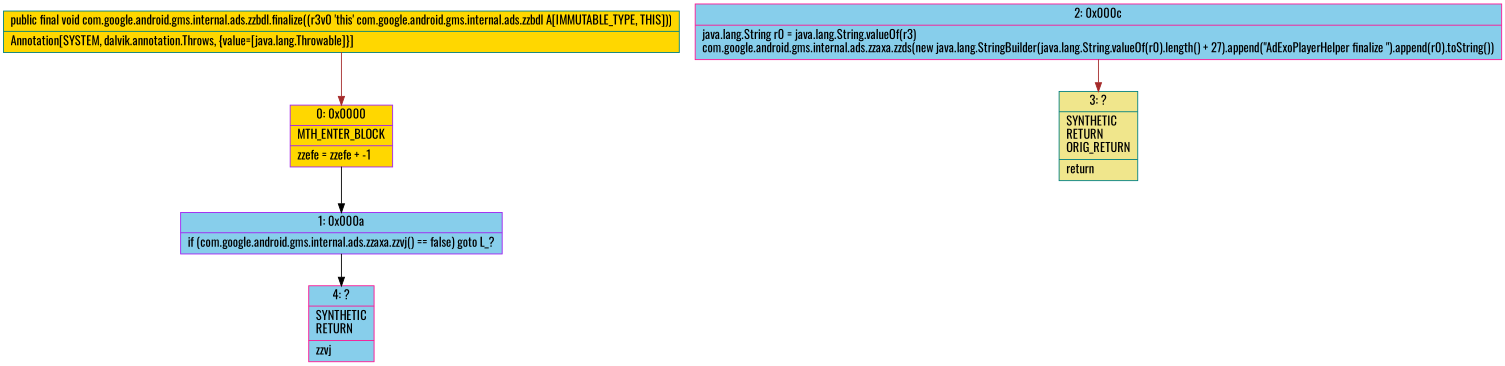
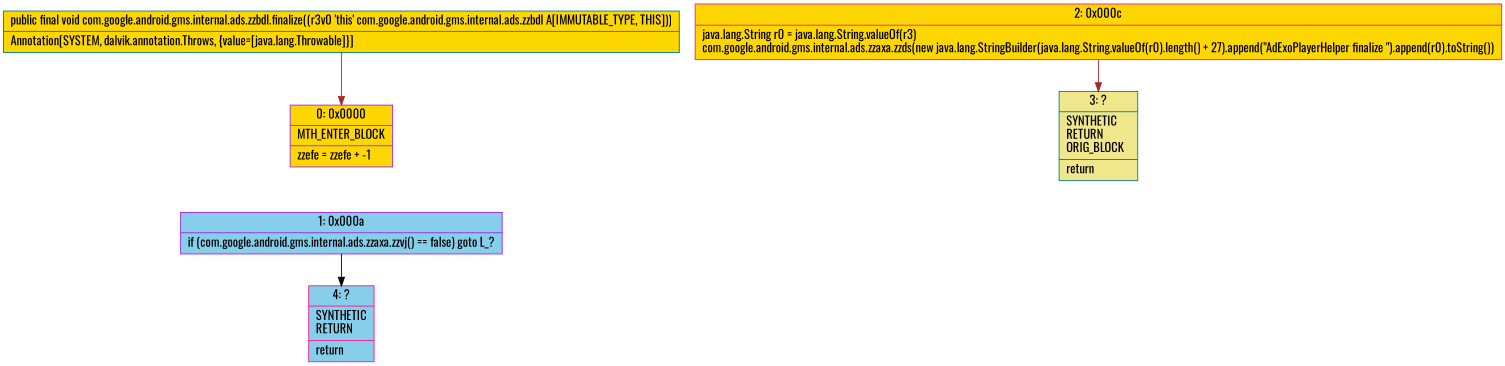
(1098, 32) -> (1098, 32)
(1098, 148) -> (1095, 148)
(341, 185) -> none
(324, 351) -> (330, 351)
